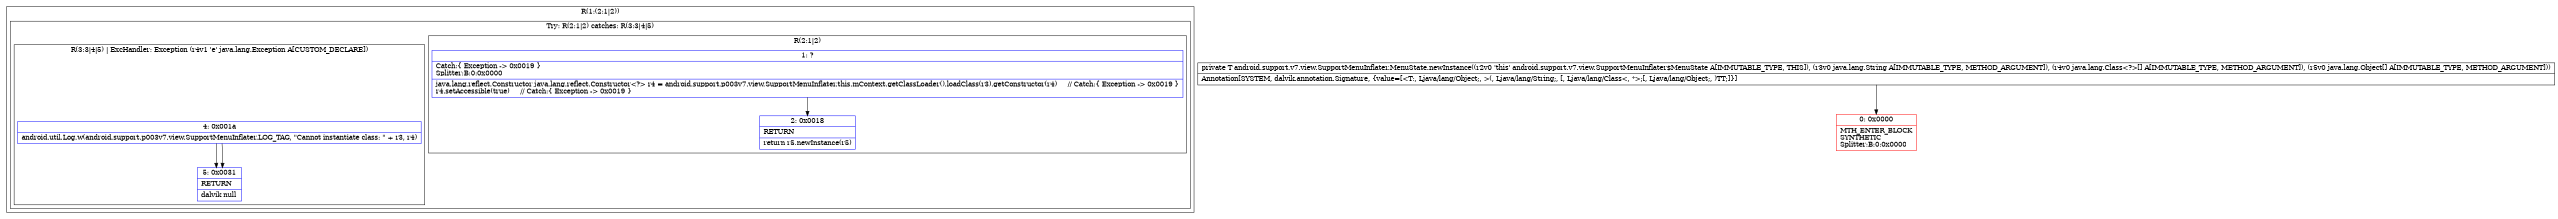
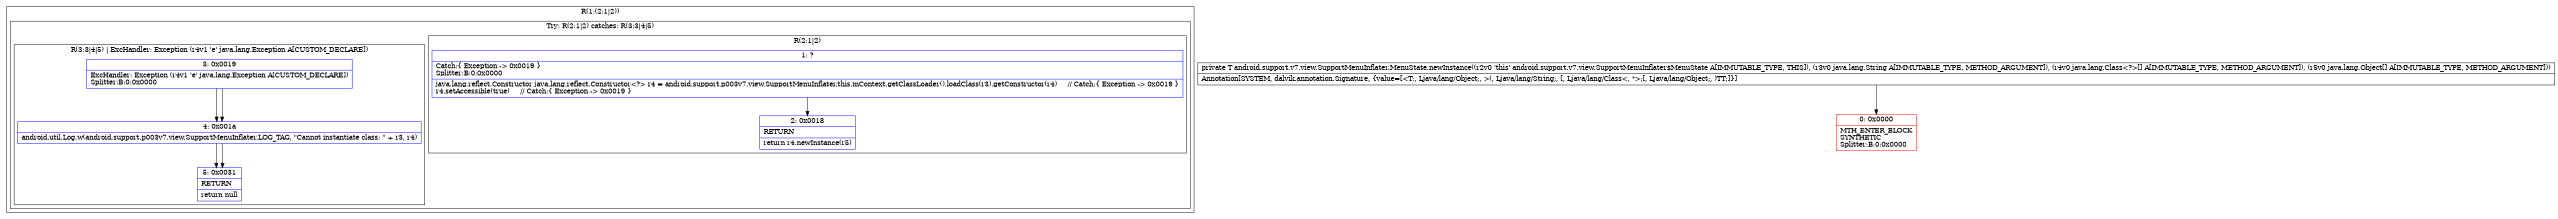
none -> (219, 74)
(807, 143) -> (807, 143)
(219, 195) -> (219, 195)
